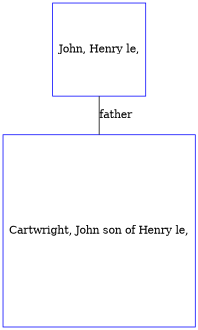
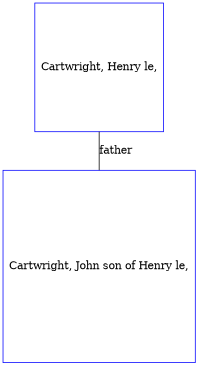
(99, 50) -> (99, 67)
